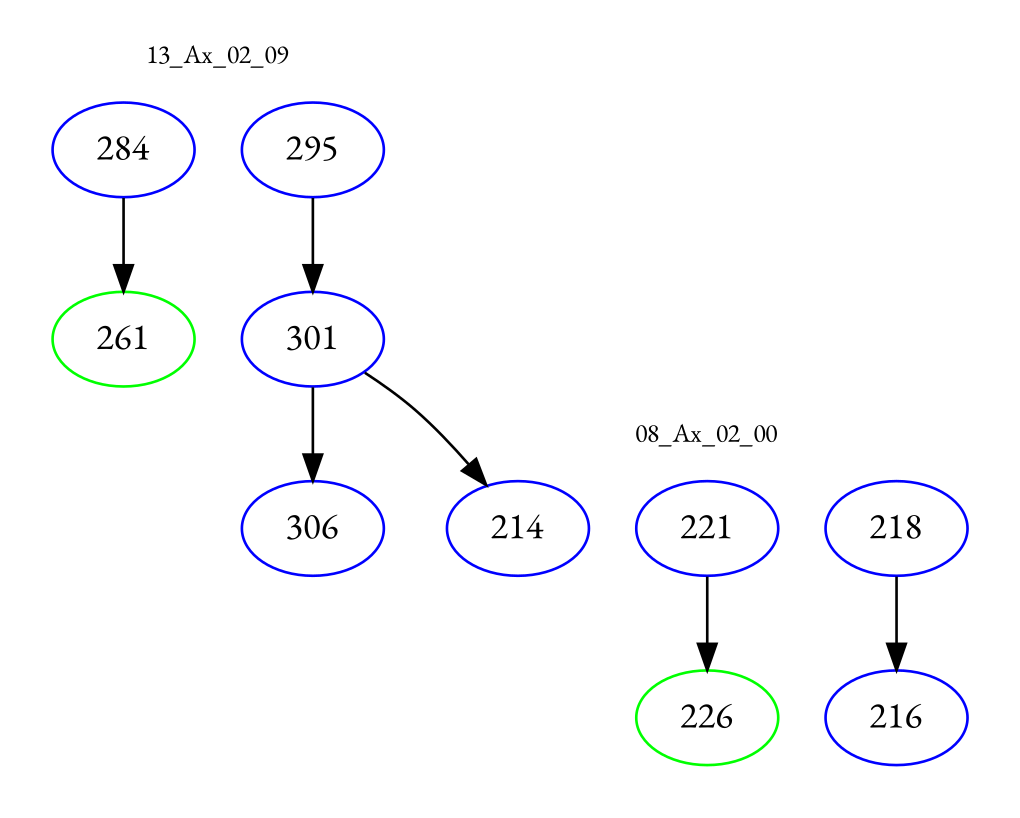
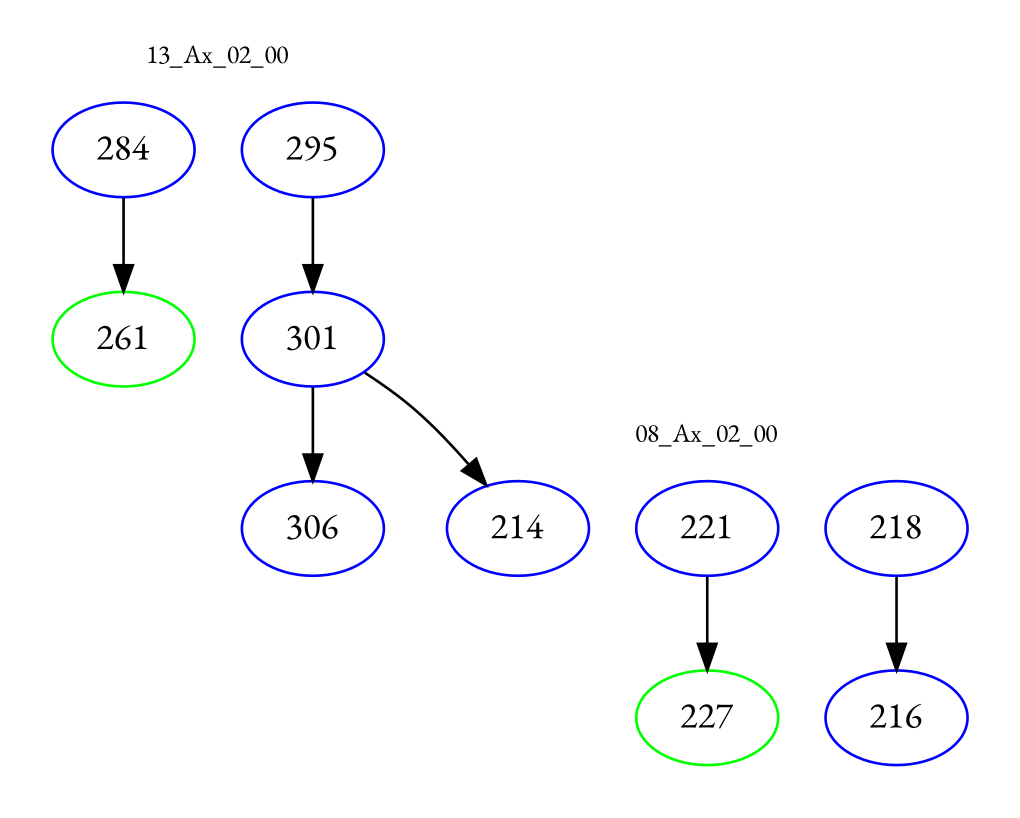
(218, 57) -> (218, 57)
(707, 718) -> (707, 718)
